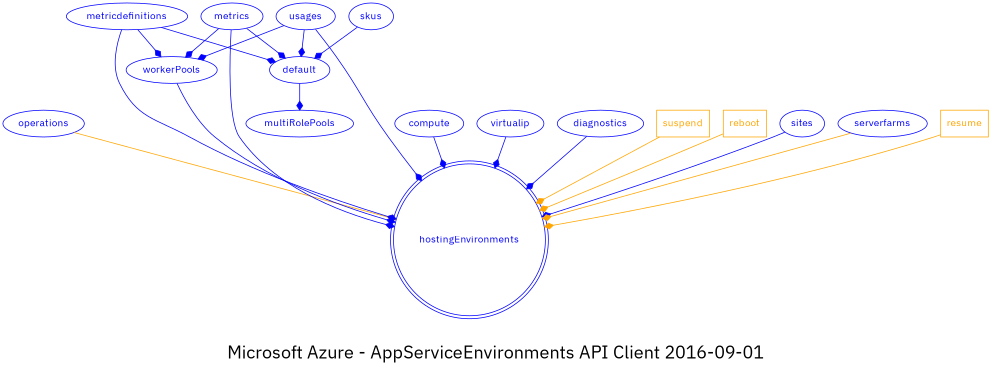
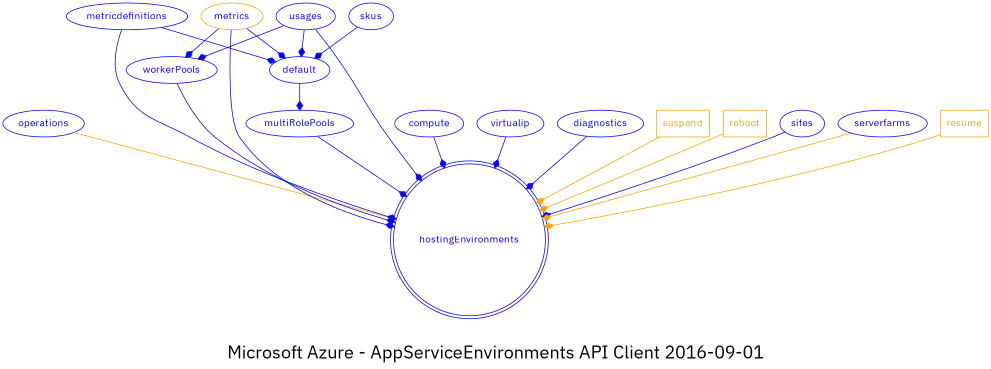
(232, 16) -> (232, 16)
(146, 40) -> none
none -> (358, 164)
